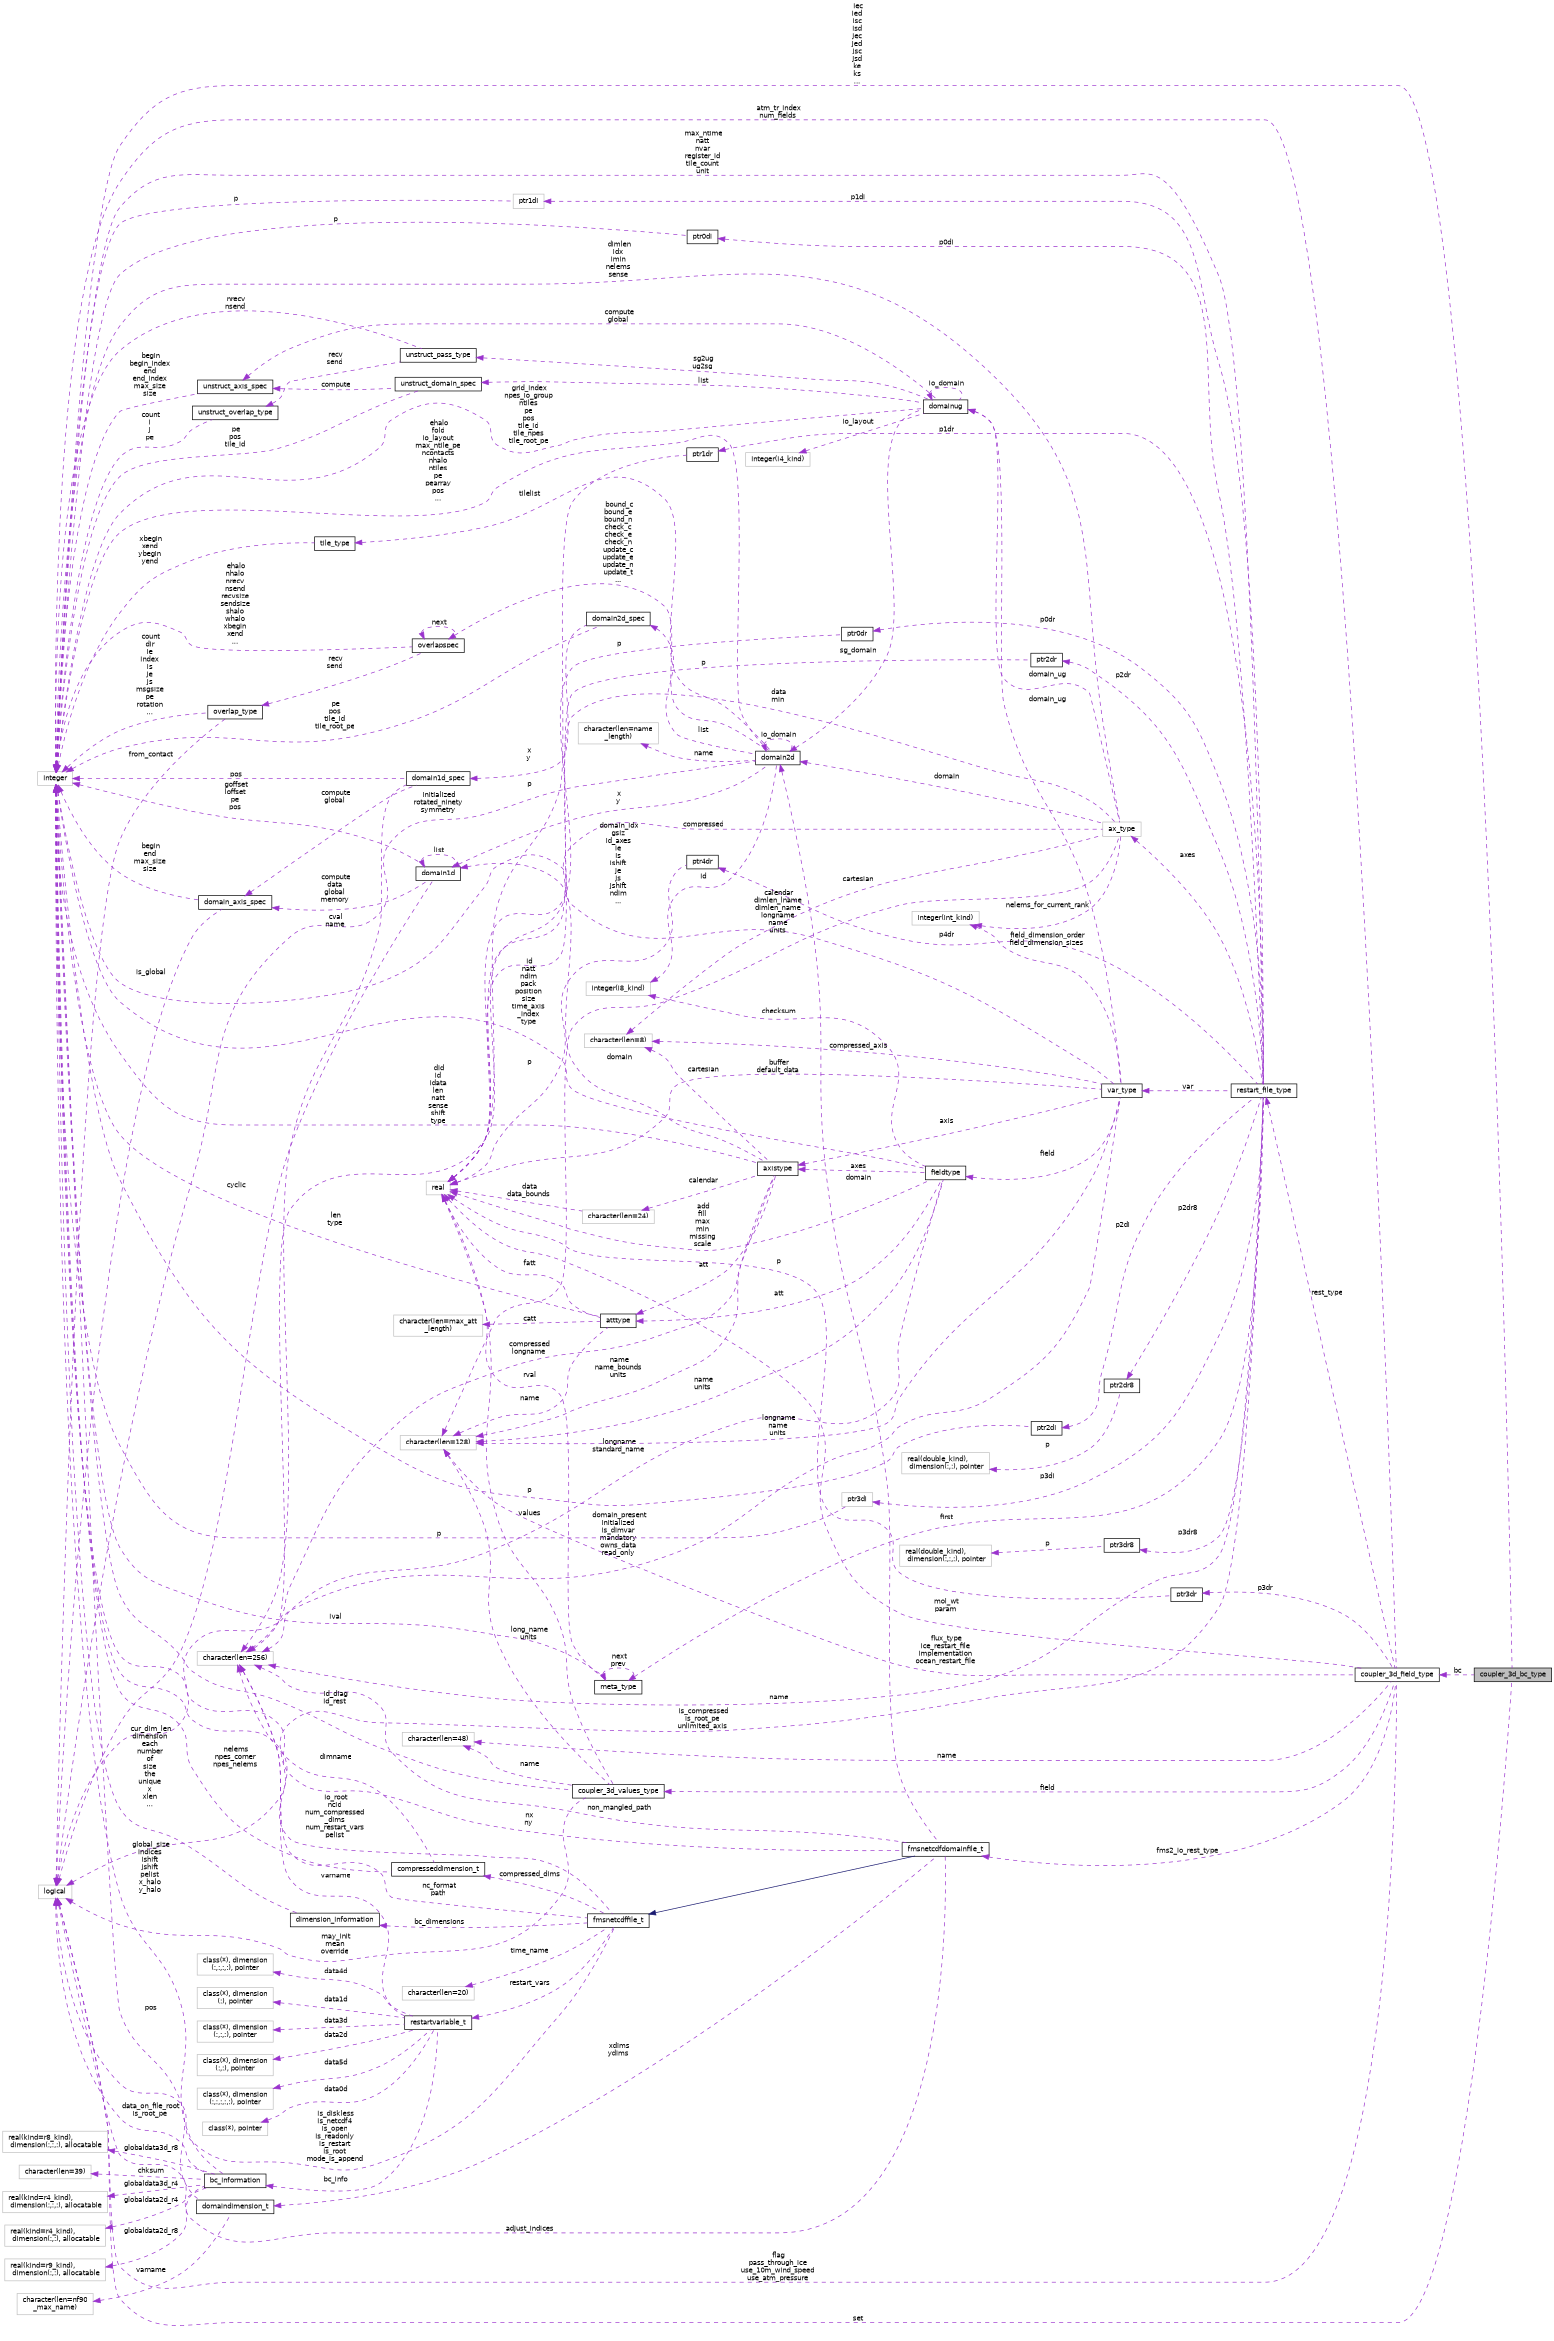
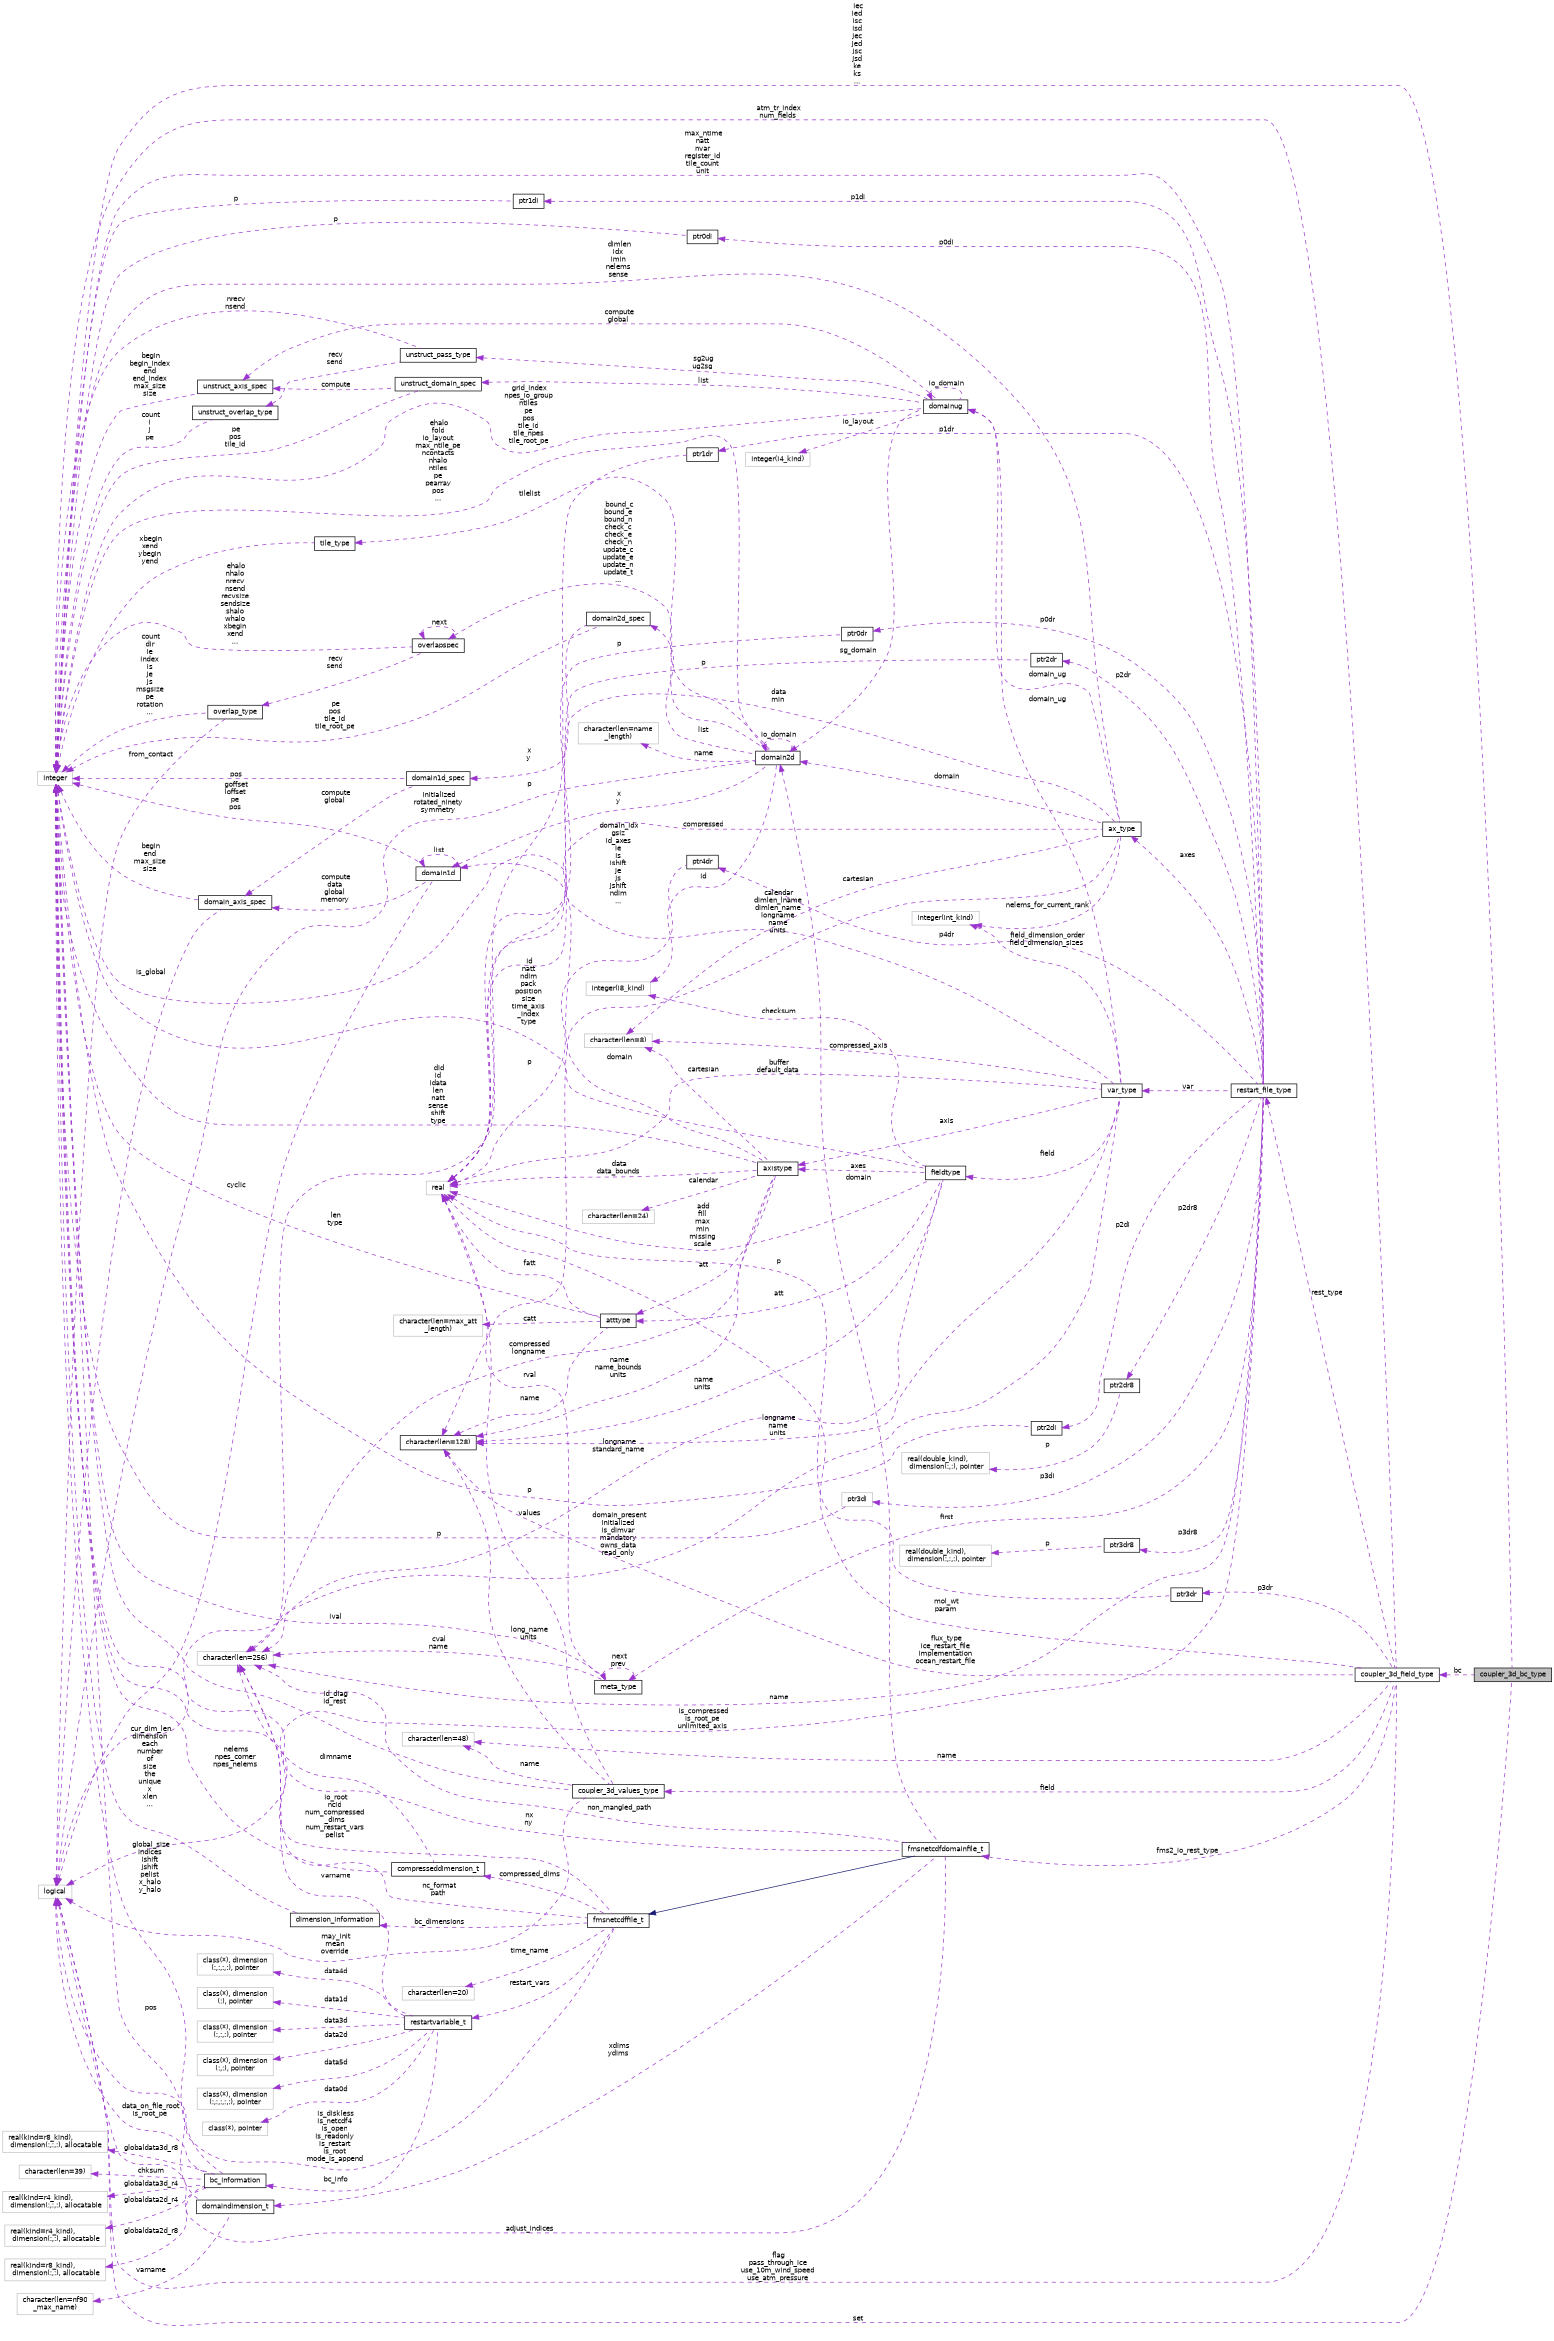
(529, 201) -> (529, 201)
(1122, 829) -> (1122, 829)
(520, 1201) -> (607, 1177)
(285, 1206) -> (444, 1652)
(438, 1443) -> (438, 1443)
(55, 2270) -> (55, 2270)
